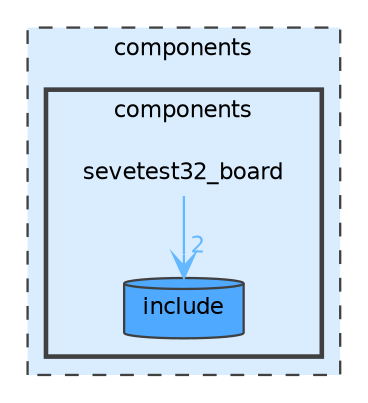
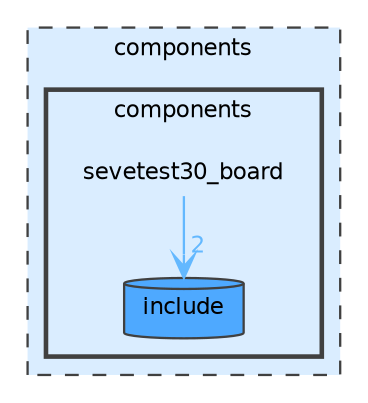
(184, 174) -> (184, 174)
